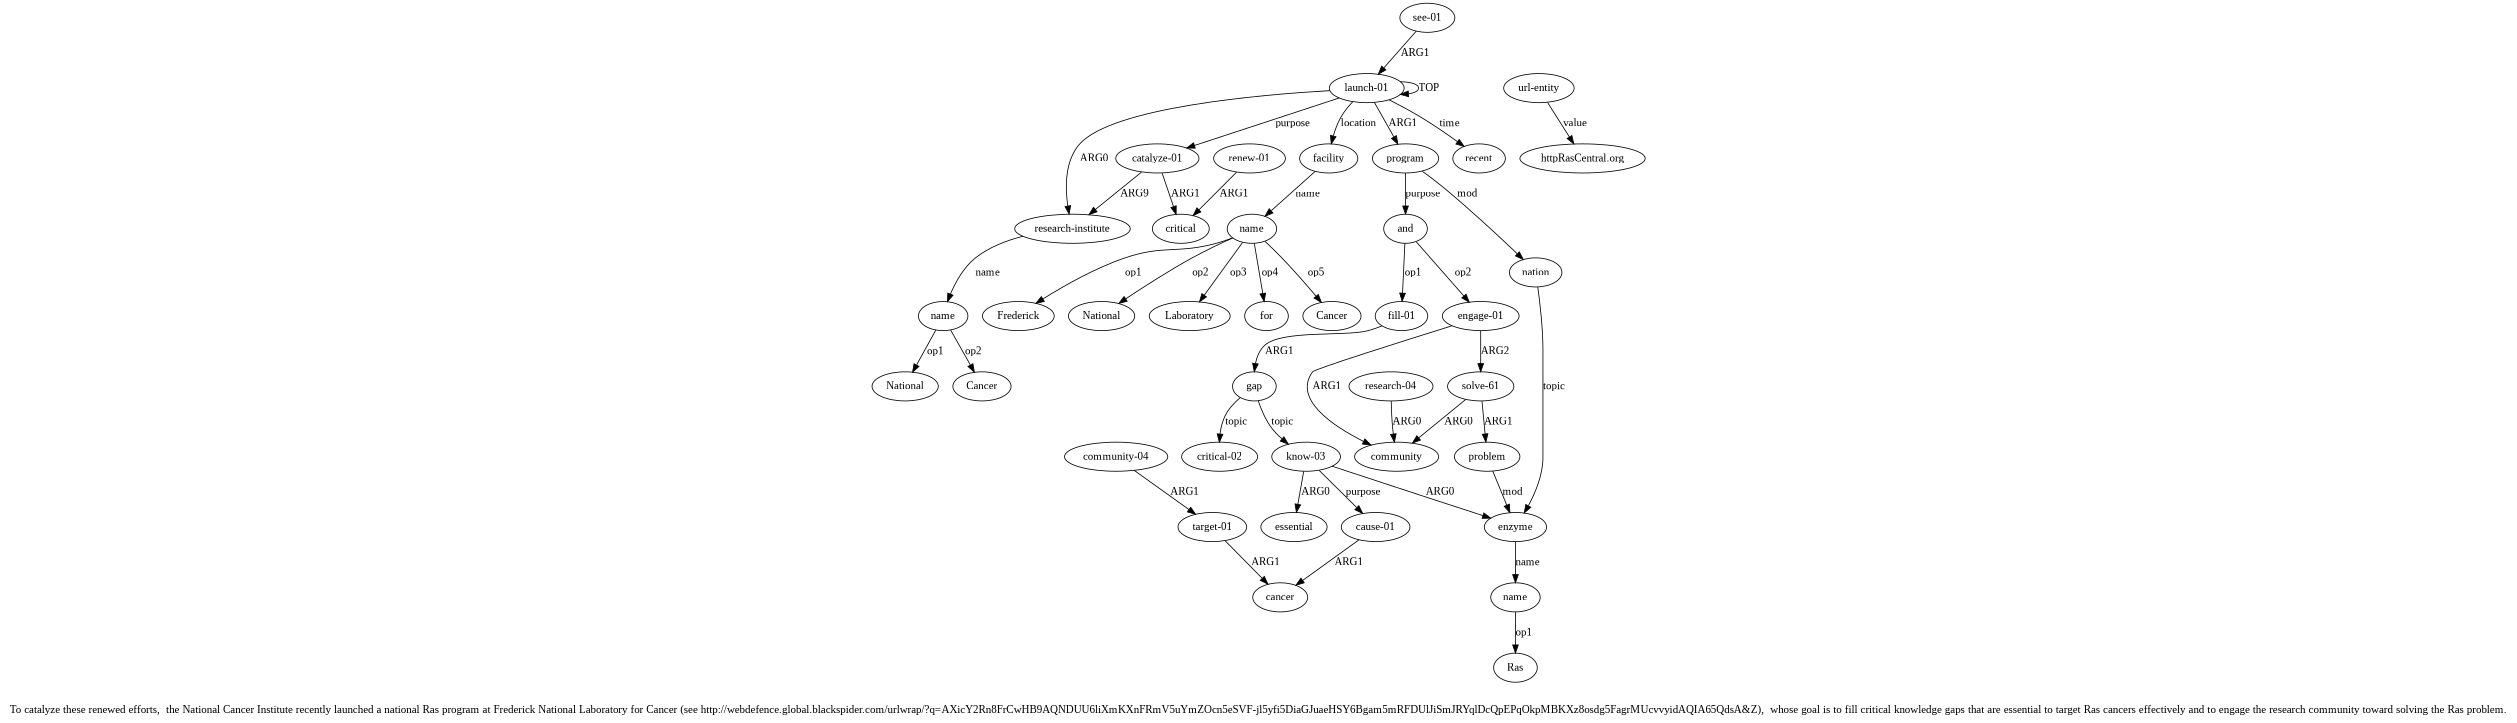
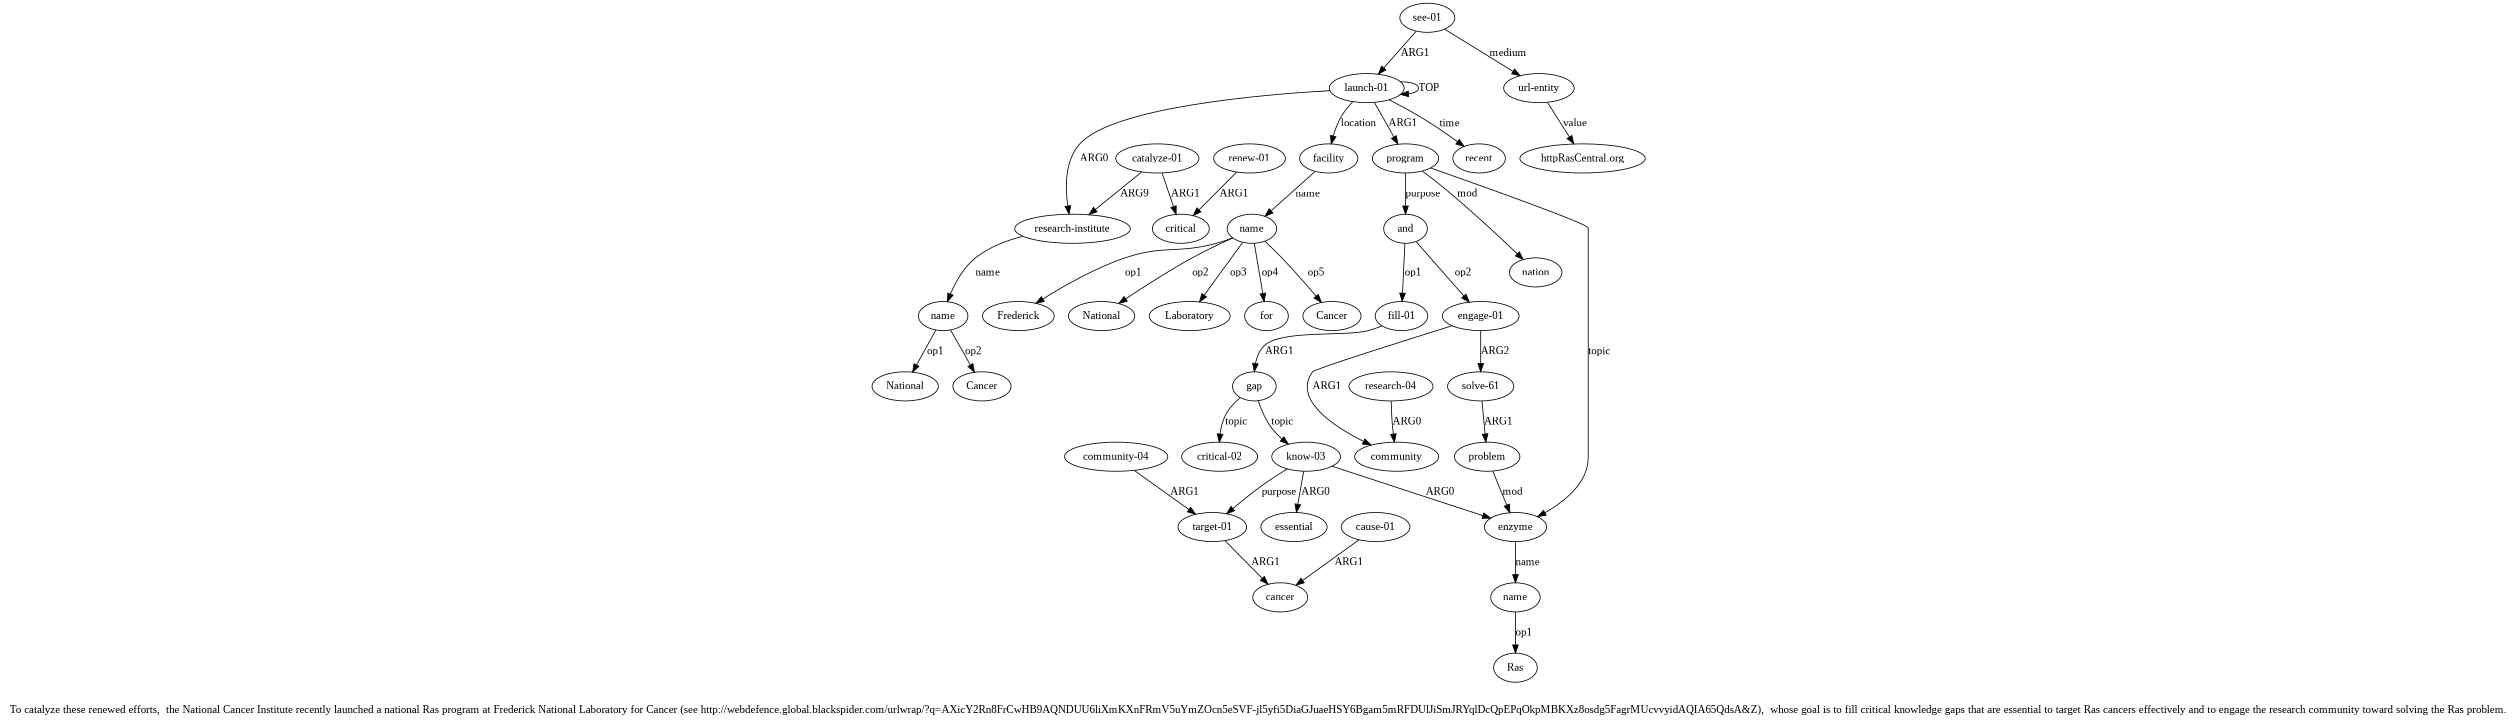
none -> (1479, 50)
(1267, 122) -> none
(1543, 398) -> (1588, 295)
(1442, 419) -> none
(1338, 489) -> (1259, 488)
